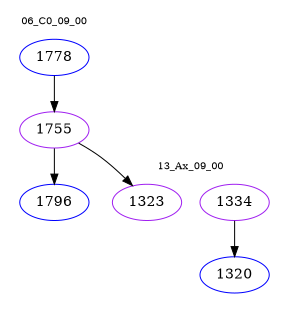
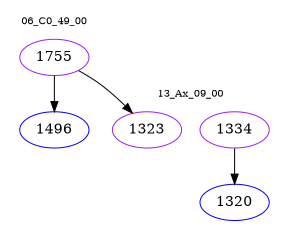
(54, 22) -> (54, 22)
(54, 57) -> none
(54, 202) -> (54, 130)
